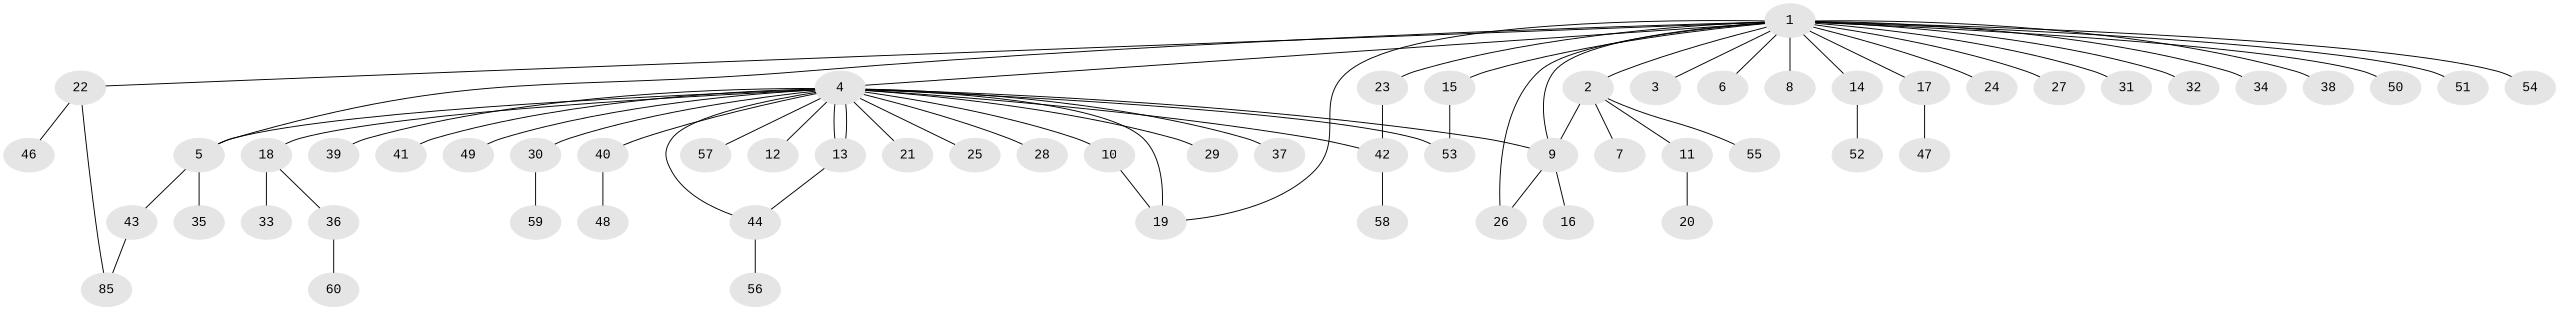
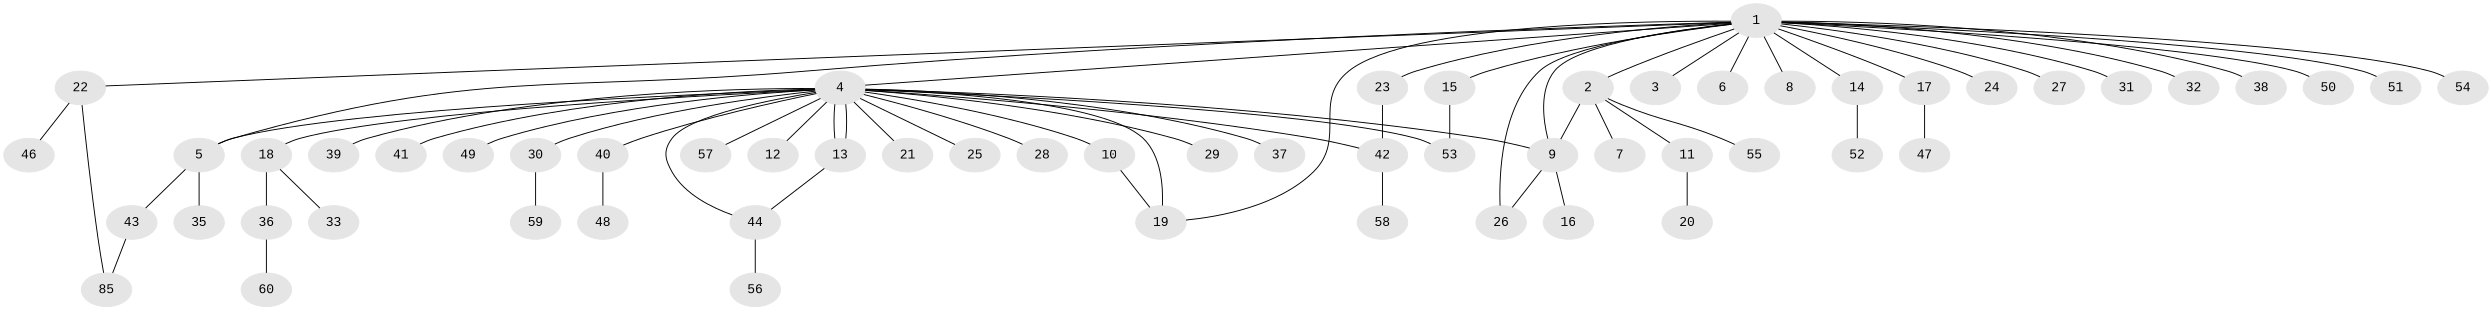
(2261, 88) -> none
